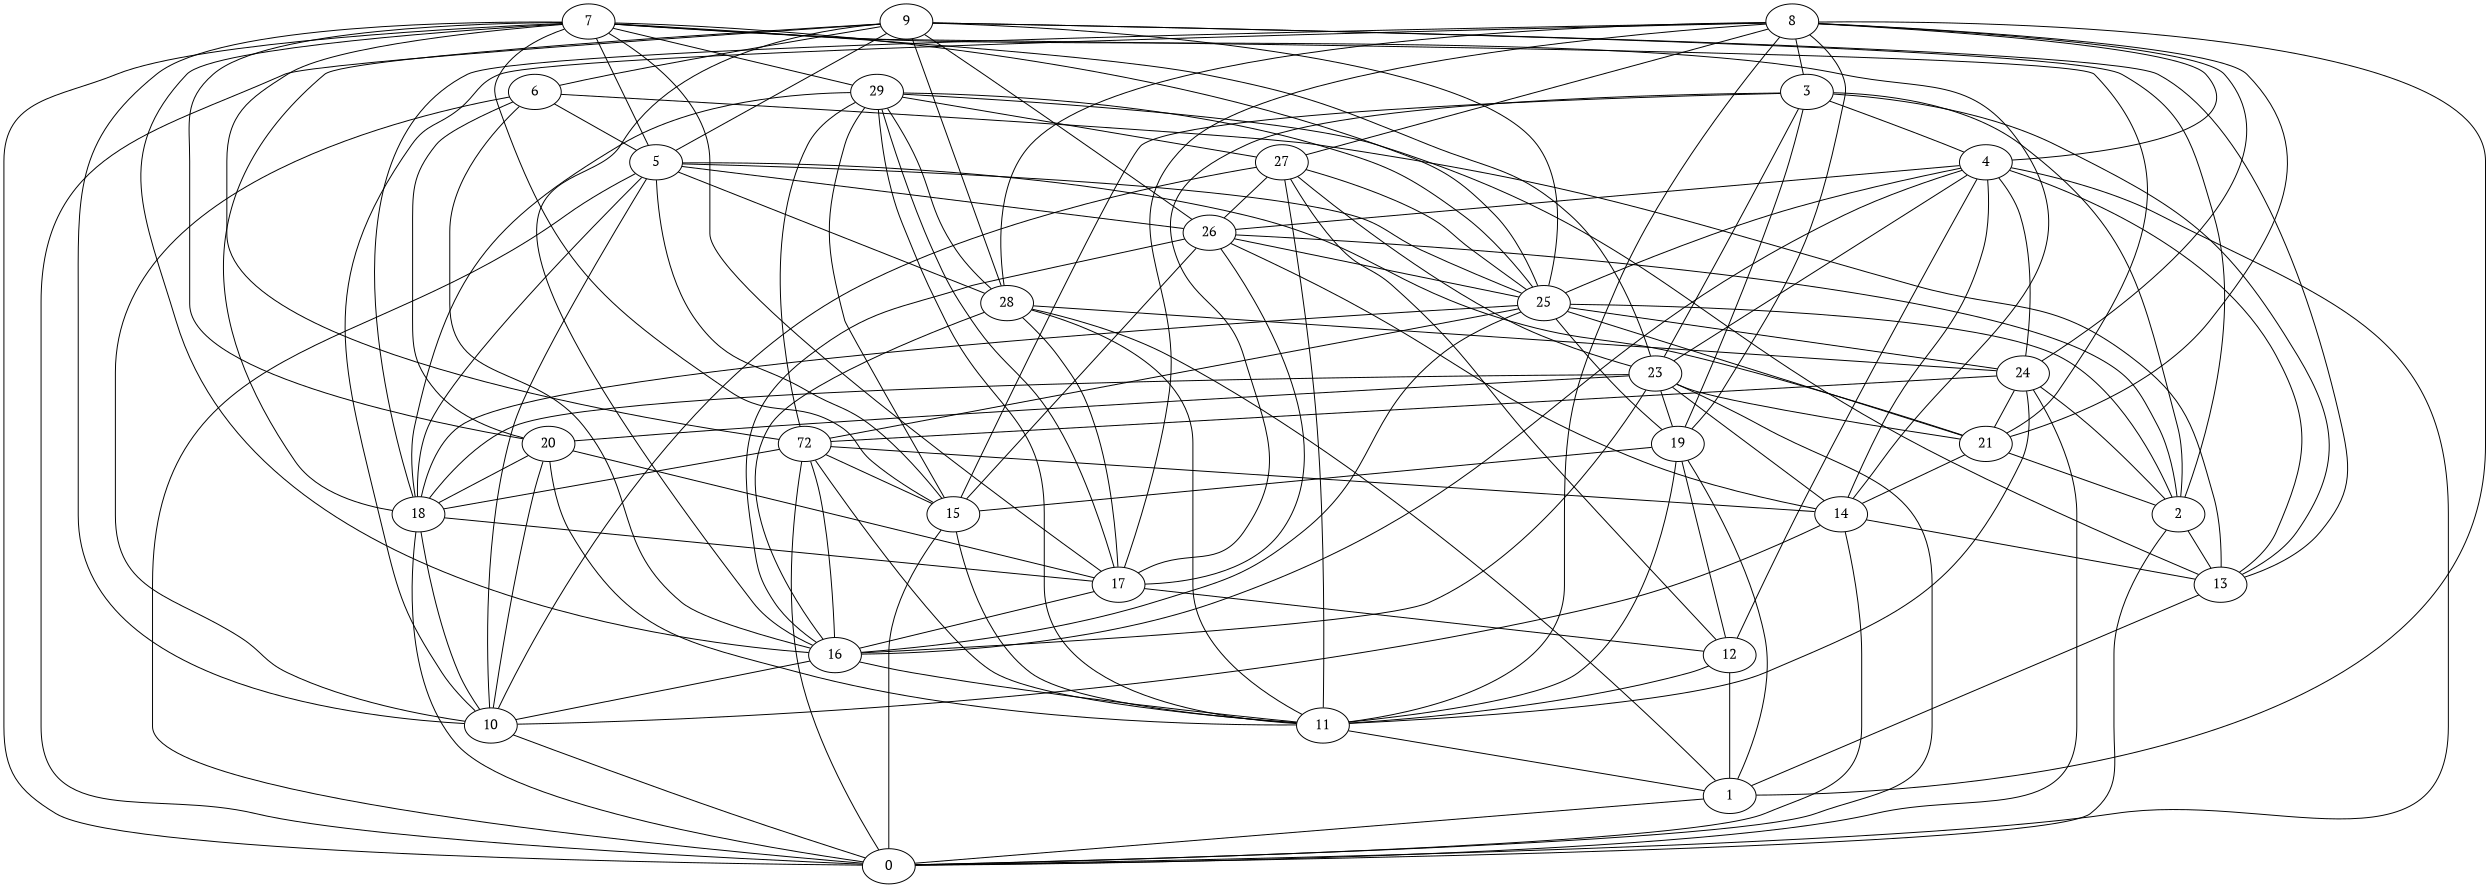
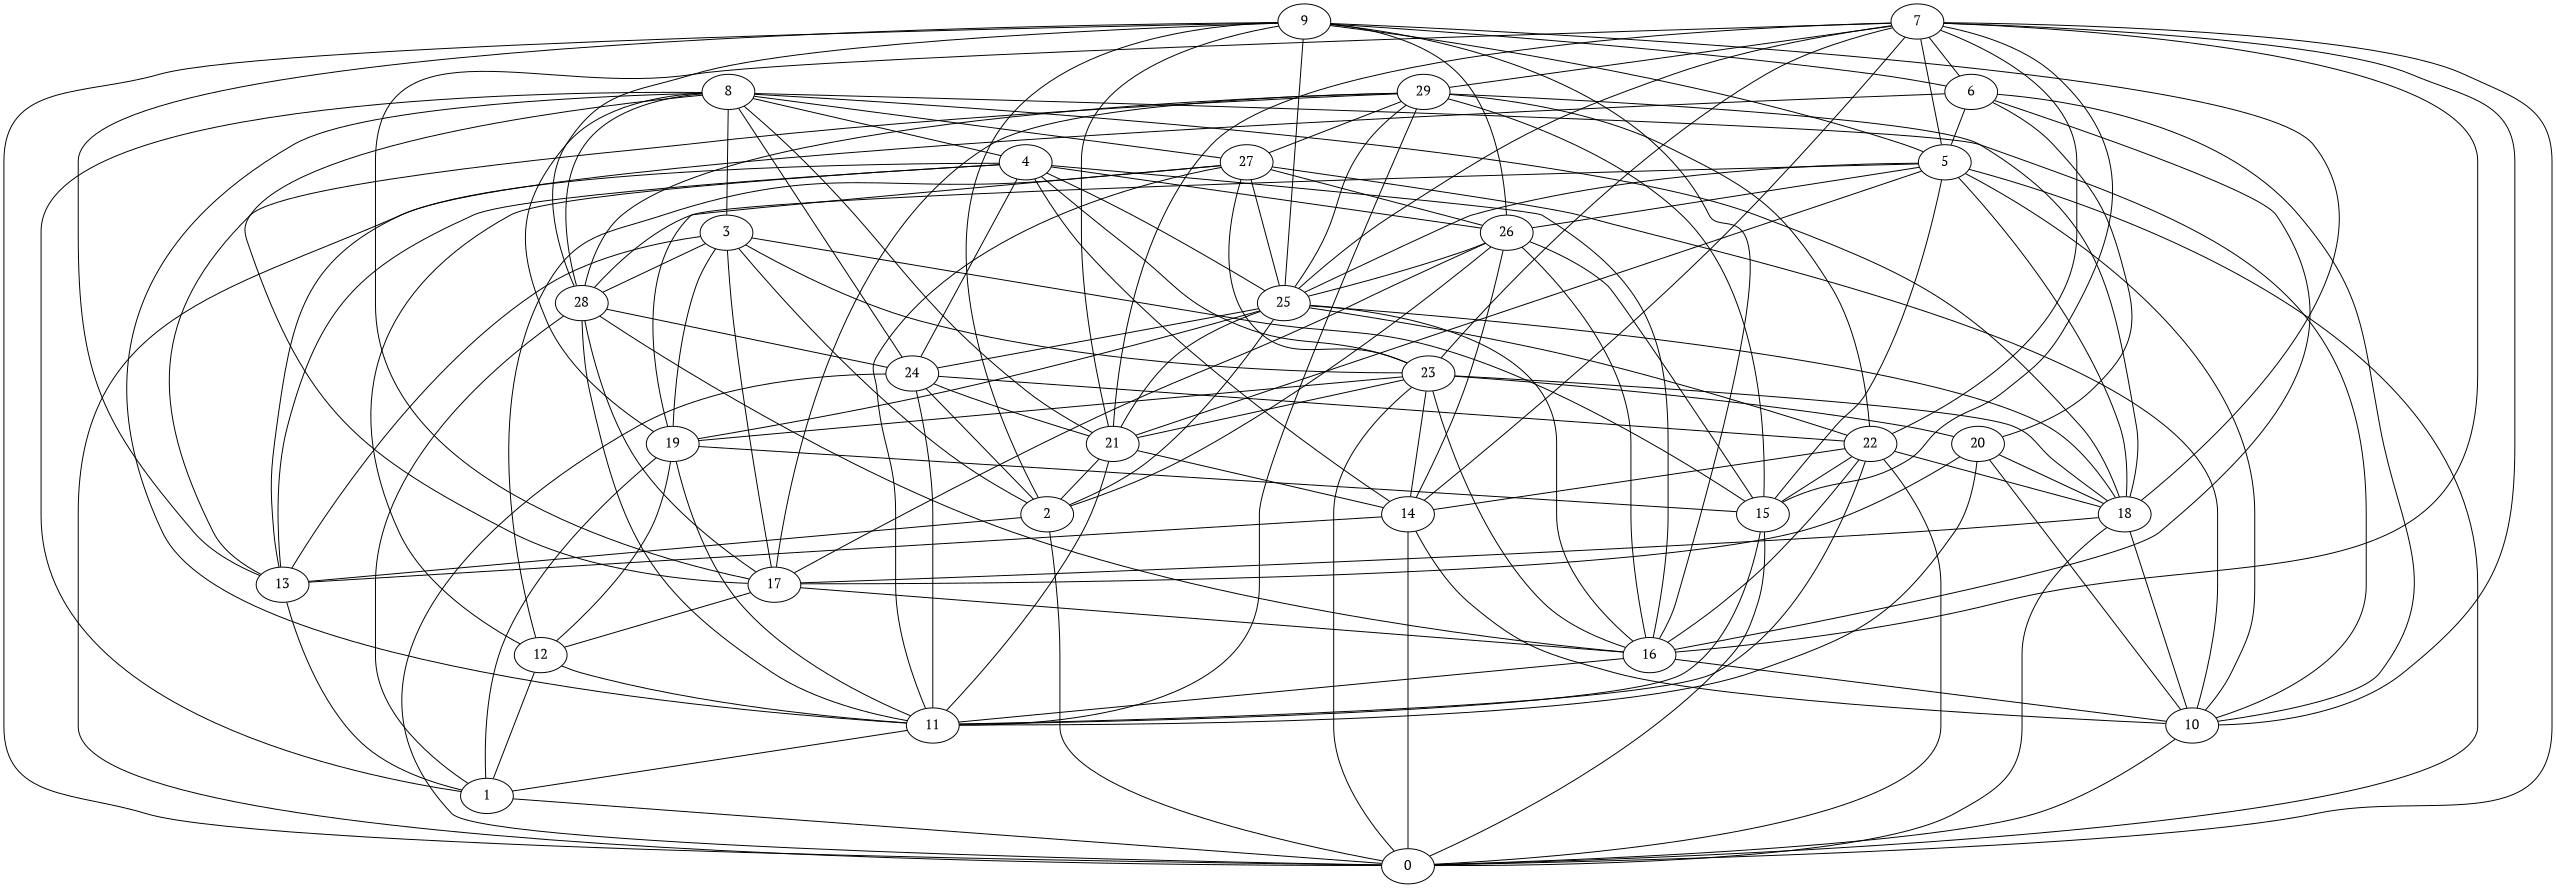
(1897, 126) -> (654, 268)
none -> (1083, 153)
(190, 193) -> (1944, 57)
none -> (682, 227)
(805, 444) -> (1870, 444)
none -> (1042, 595)
